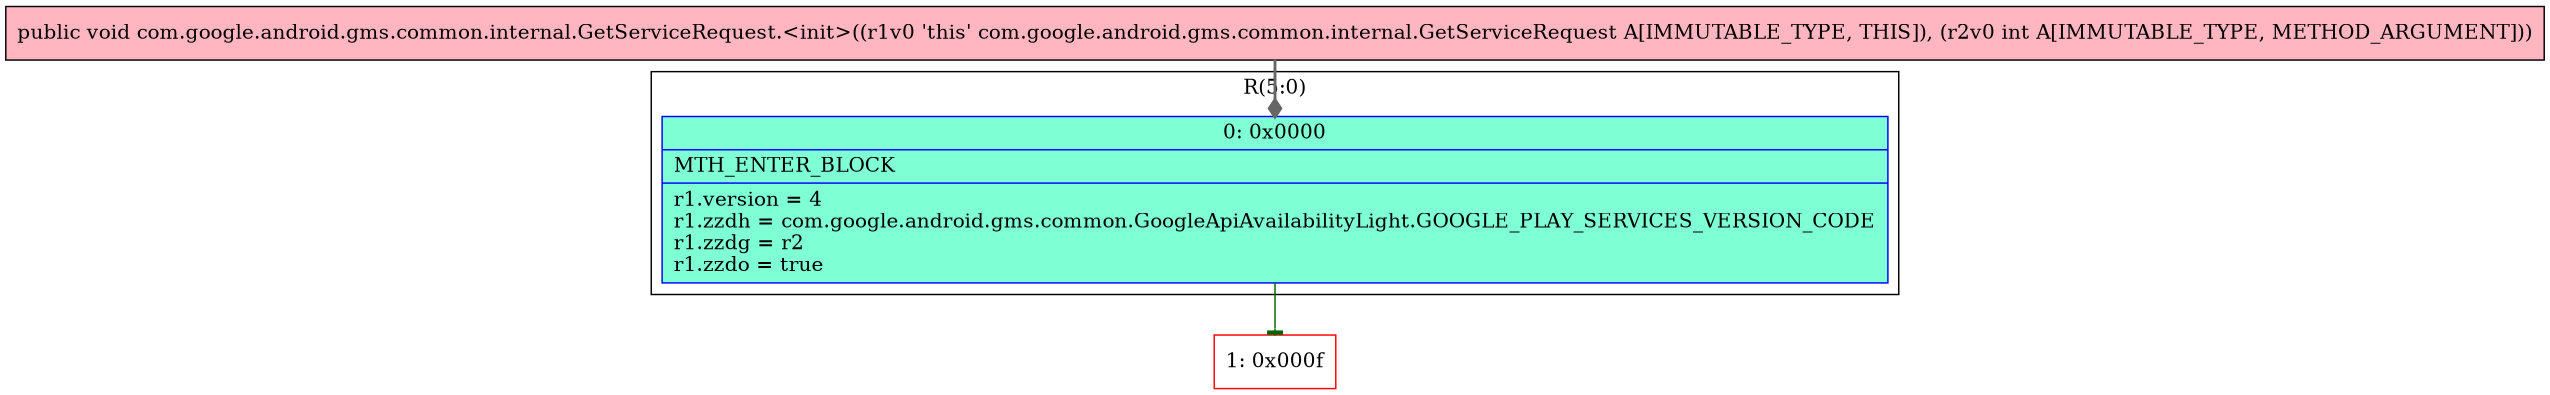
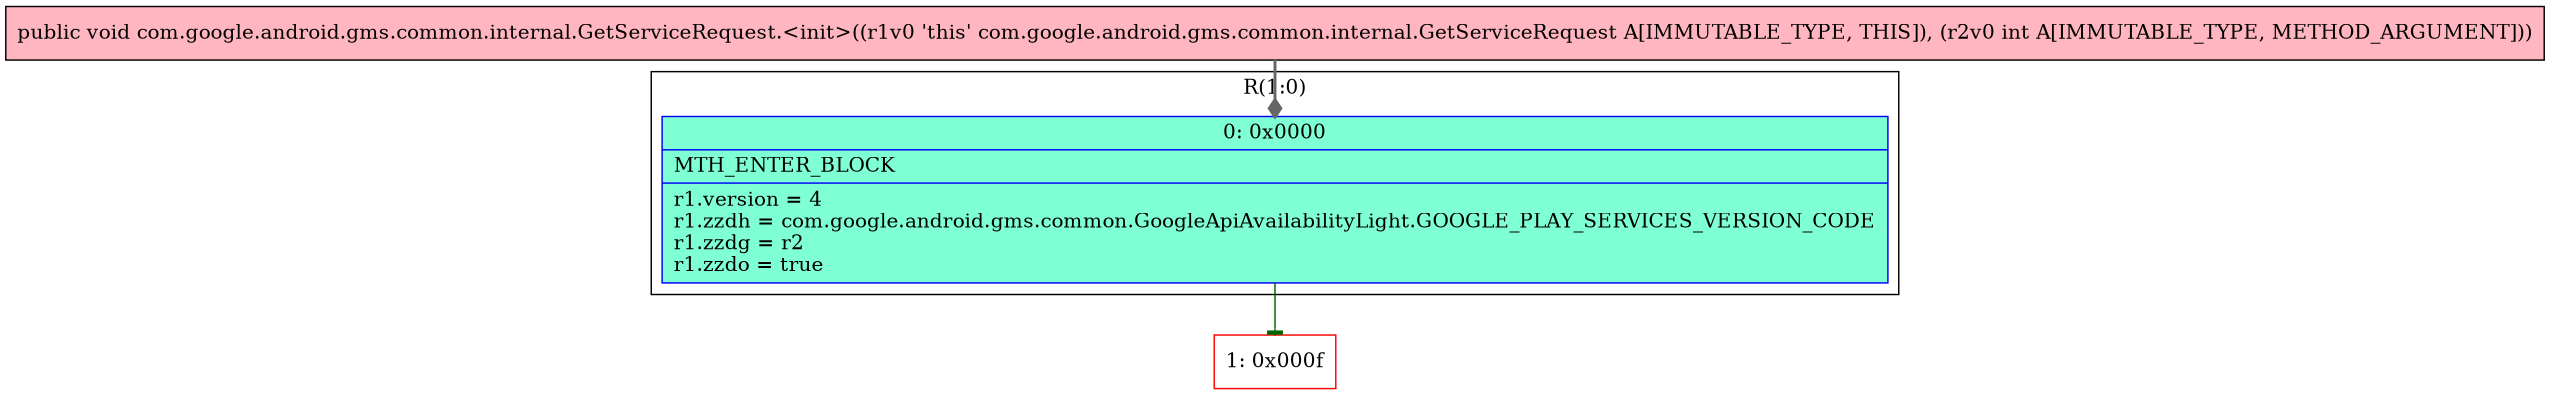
(1275, 88) -> (1275, 88)
